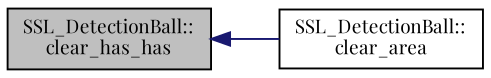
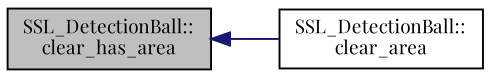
(109, 39) -> (109, 39)
